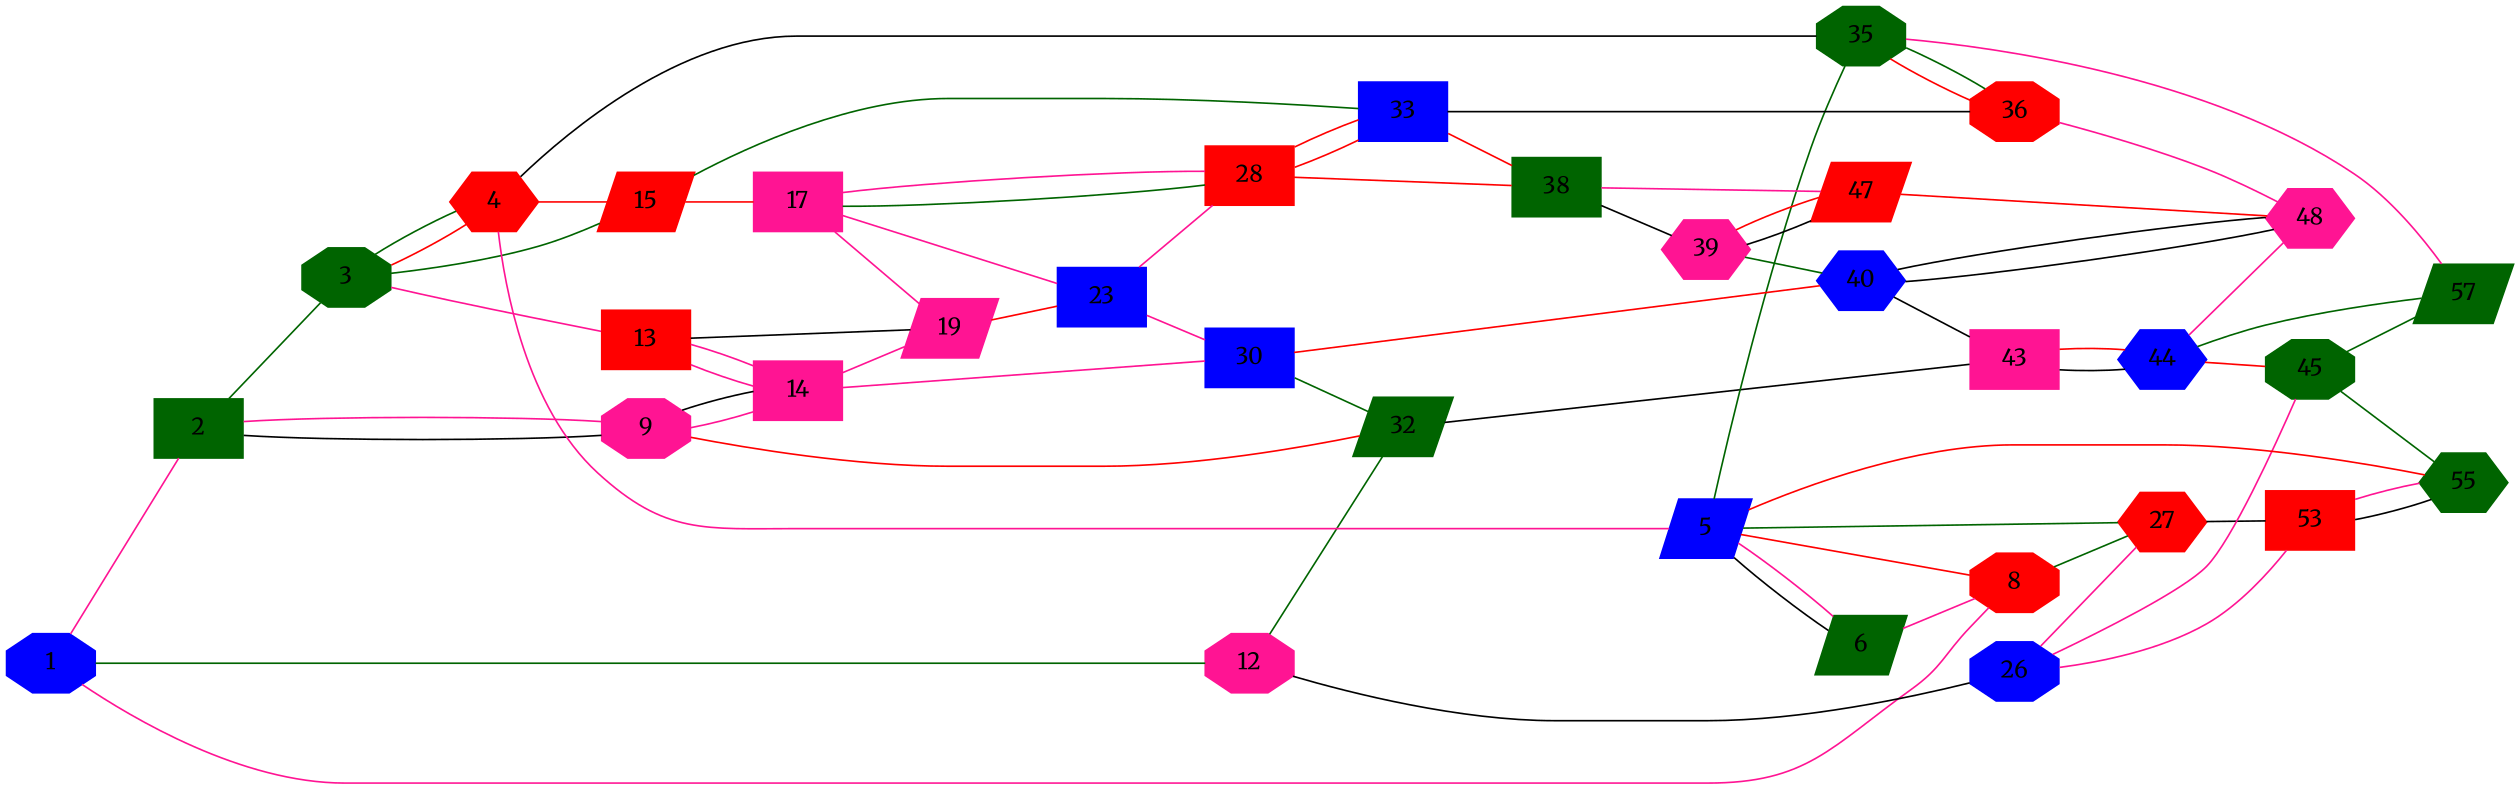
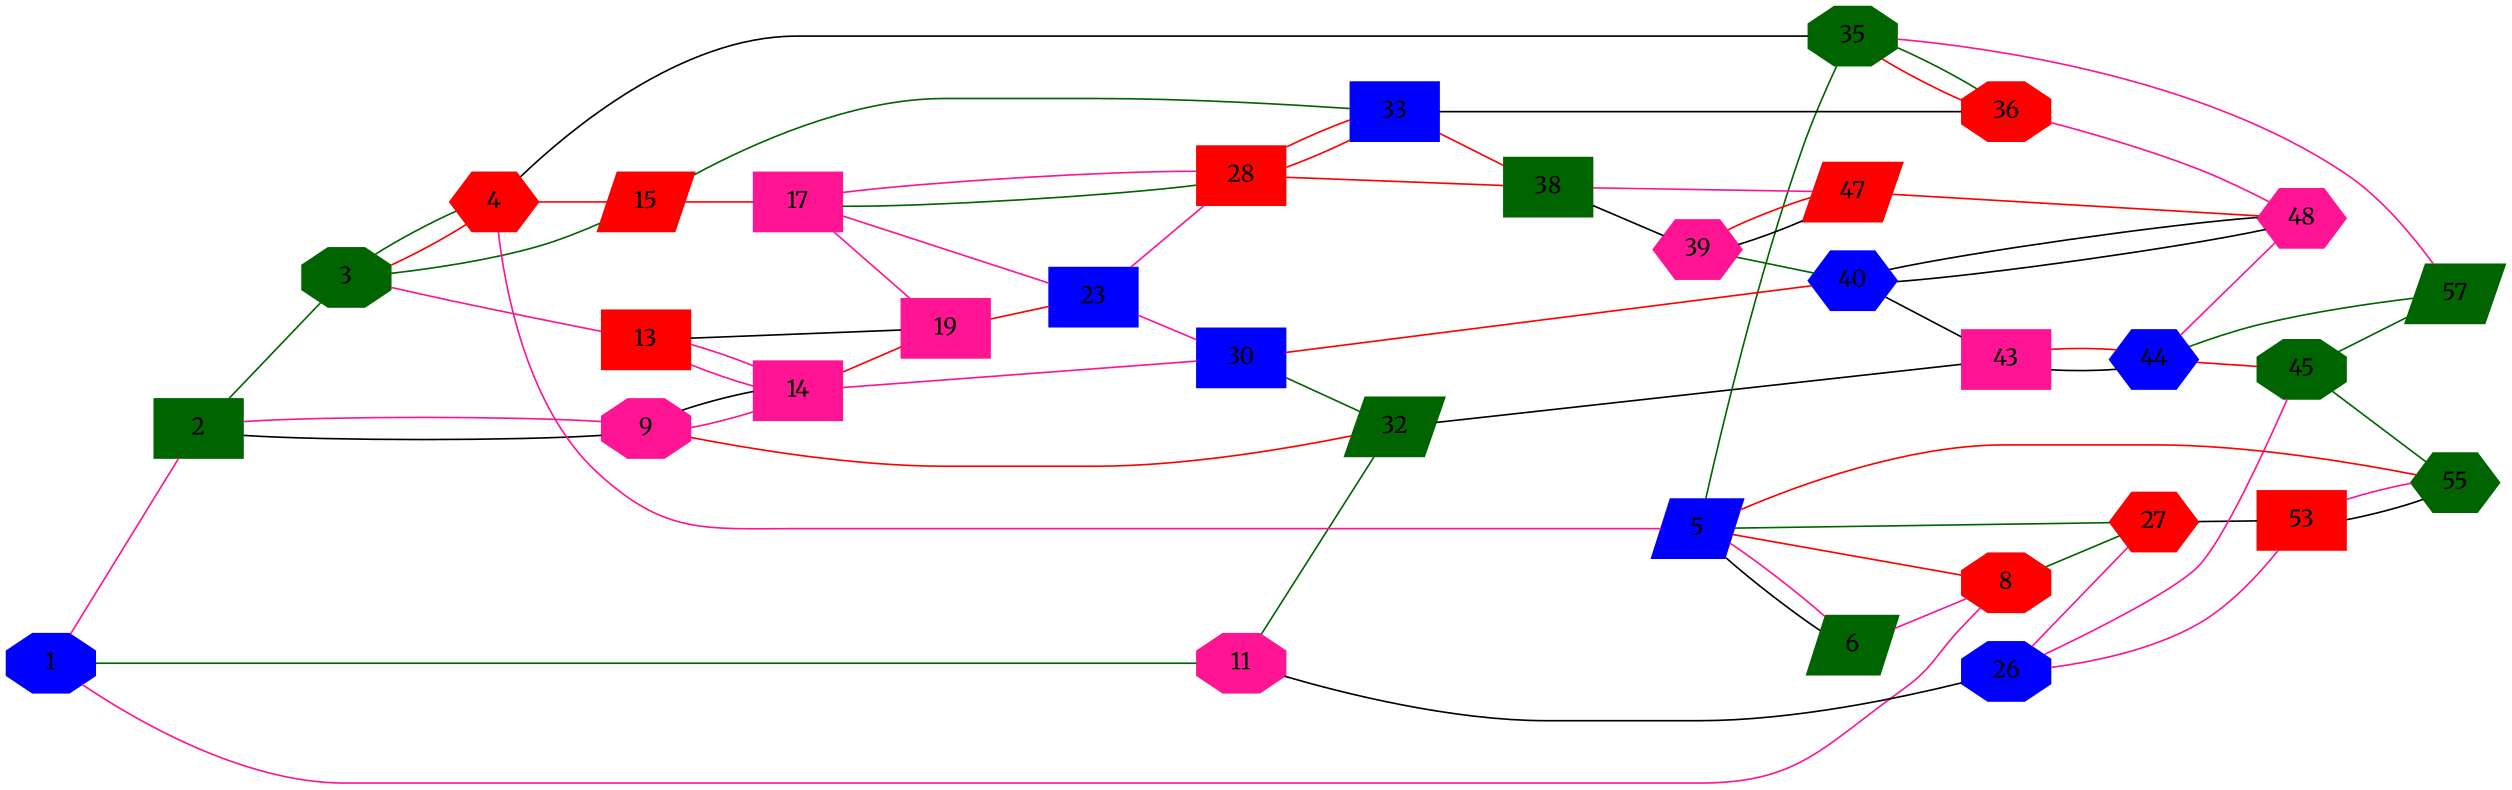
(950, 328) -> (946, 328)
(874, 360) -> (872, 359)
(1250, 663) -> (1241, 663)
